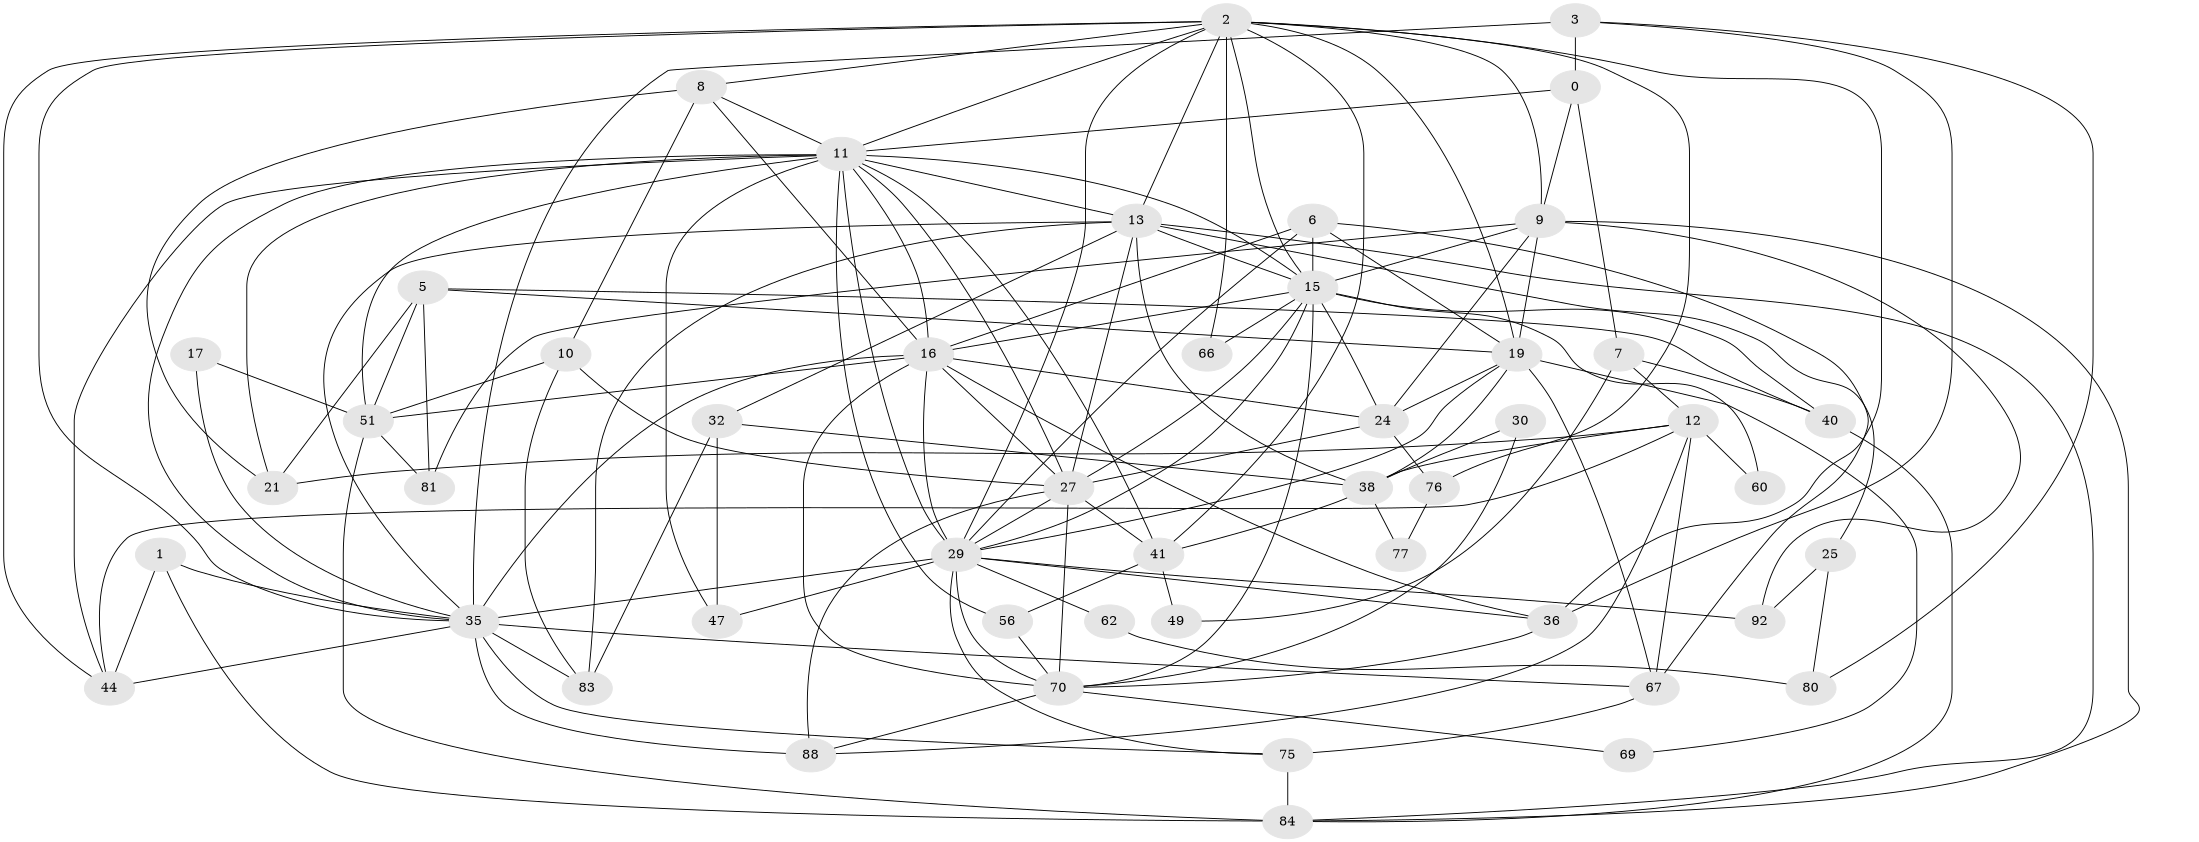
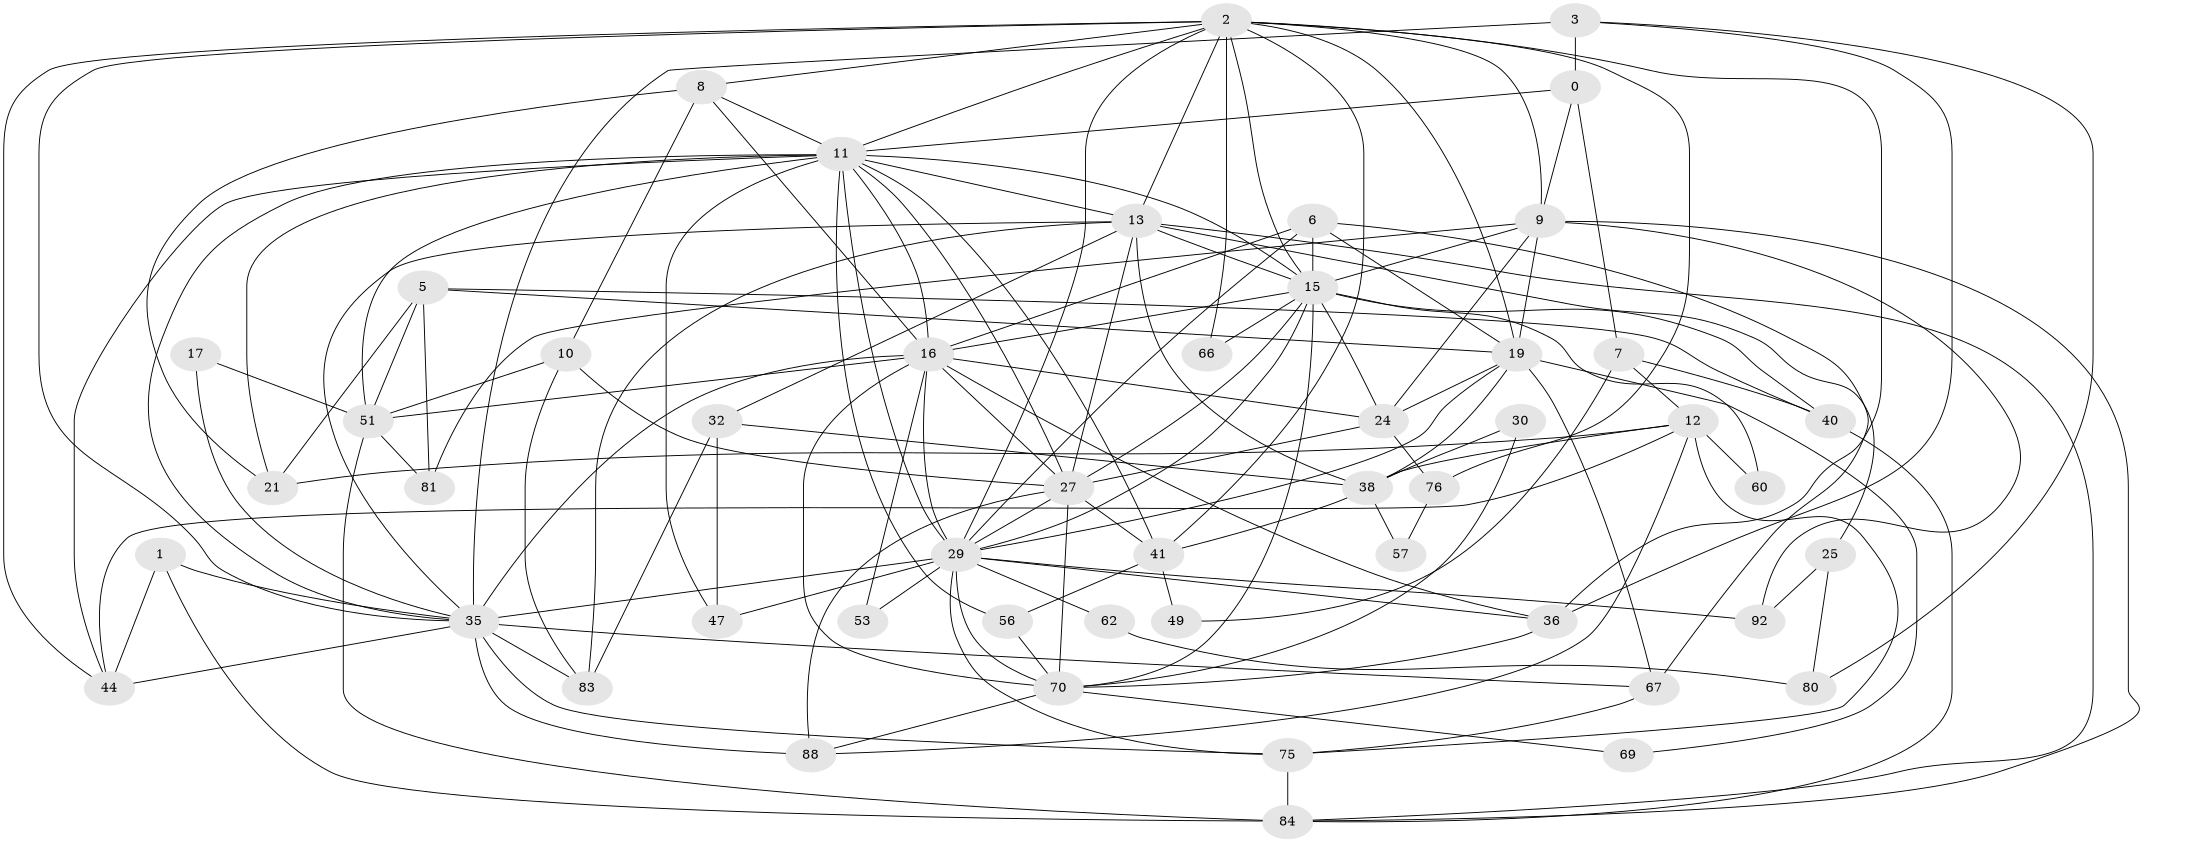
(1401, 555) -> (1401, 555)
(1674, 555) -> (1787, 717)
none -> (863, 622)
